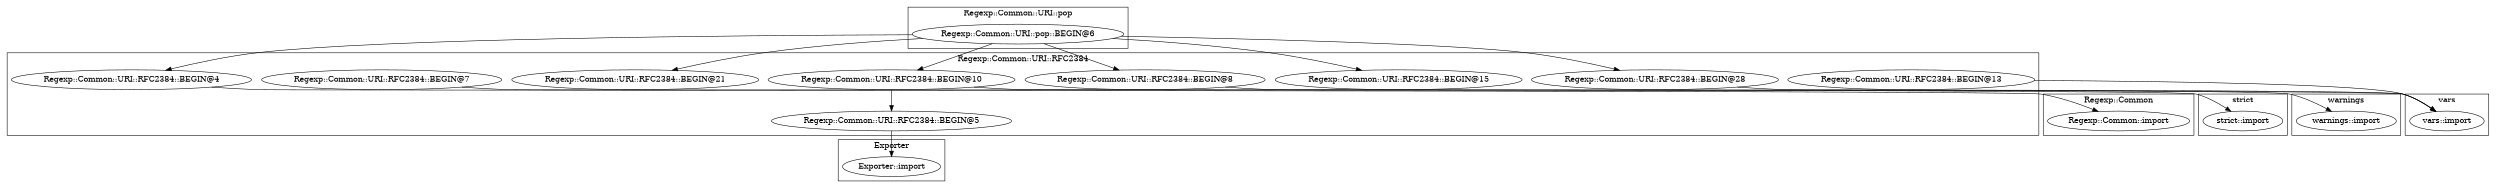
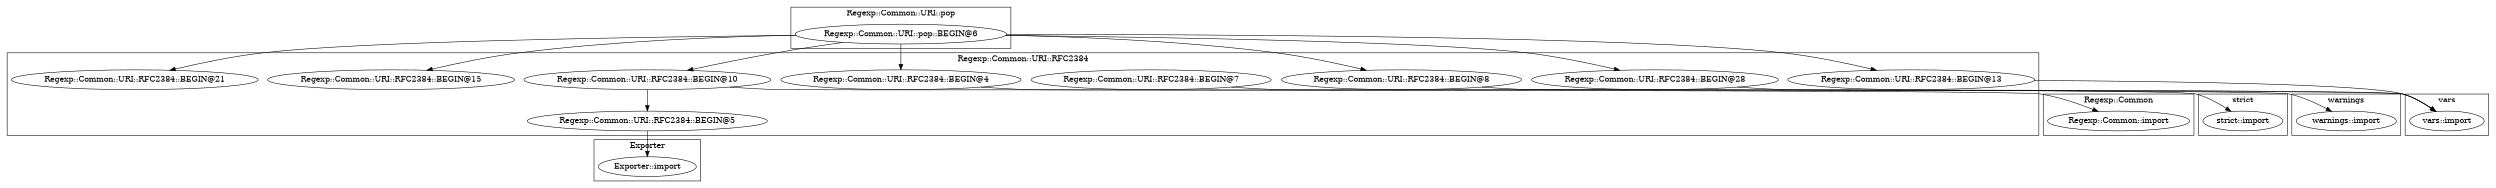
none -> (1440, 38)
